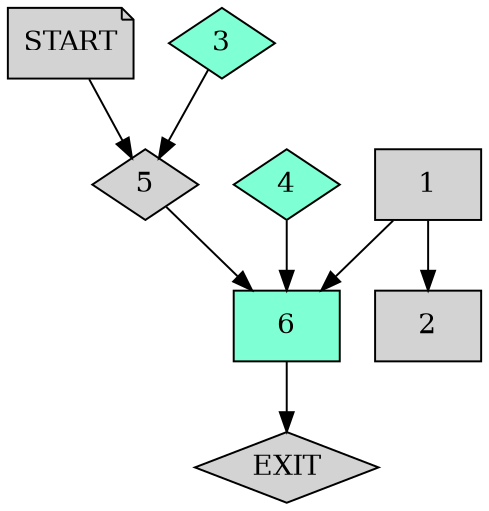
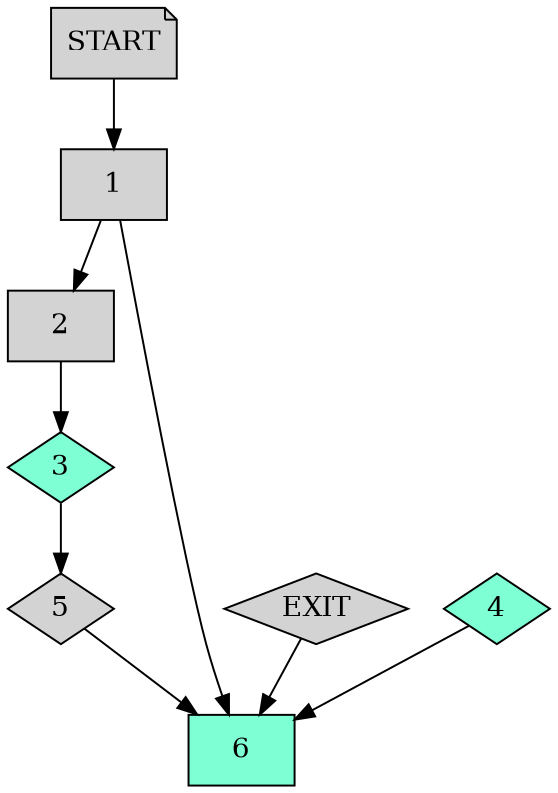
(106, 110) -> (114, 104)
none -> (61, 387)
(287, 387) -> (285, 668)
